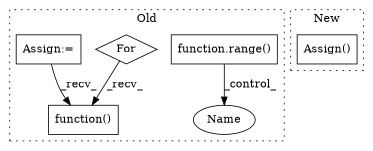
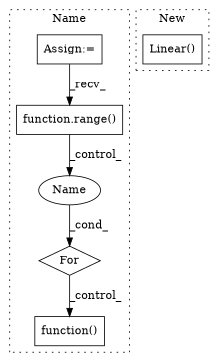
(147, 19) -> (70, 19)
(327, 49) -> (172, 49)
(57, 82) -> (70, 81)
(125, 85) -> (96, 296)
none -> (70, 221)
